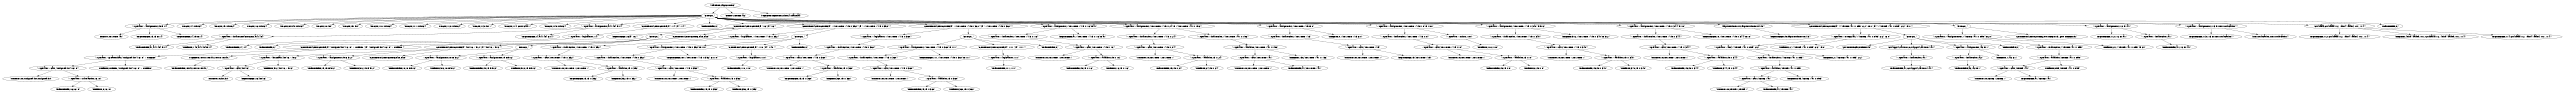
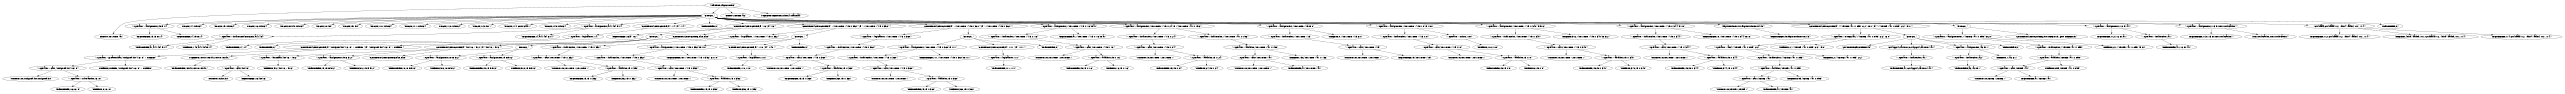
(131, 31) -> (407, 10)
(685, 31) -> (686, 31)
(257, 63) -> none
